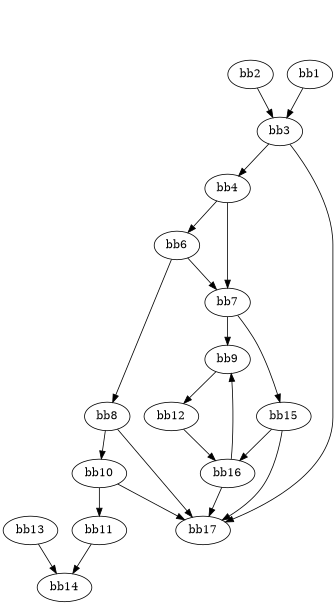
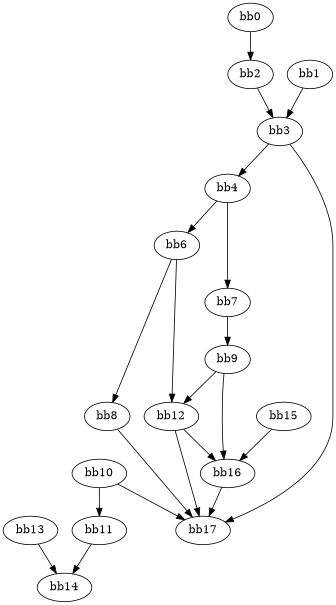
none -> (251, 17)
(199, 271) -> (174, 327)
(262, 353) -> none
(233, 420) -> (222, 412)
(104, 441) -> none
(266, 480) -> (186, 469)
